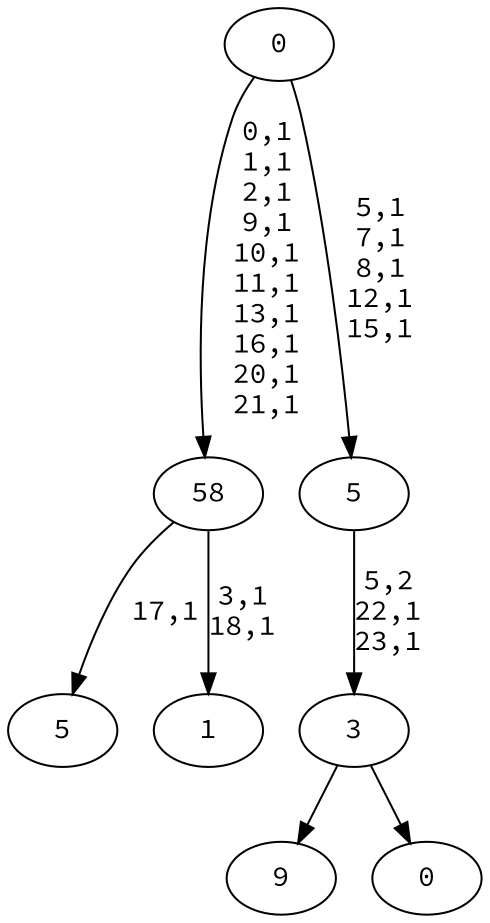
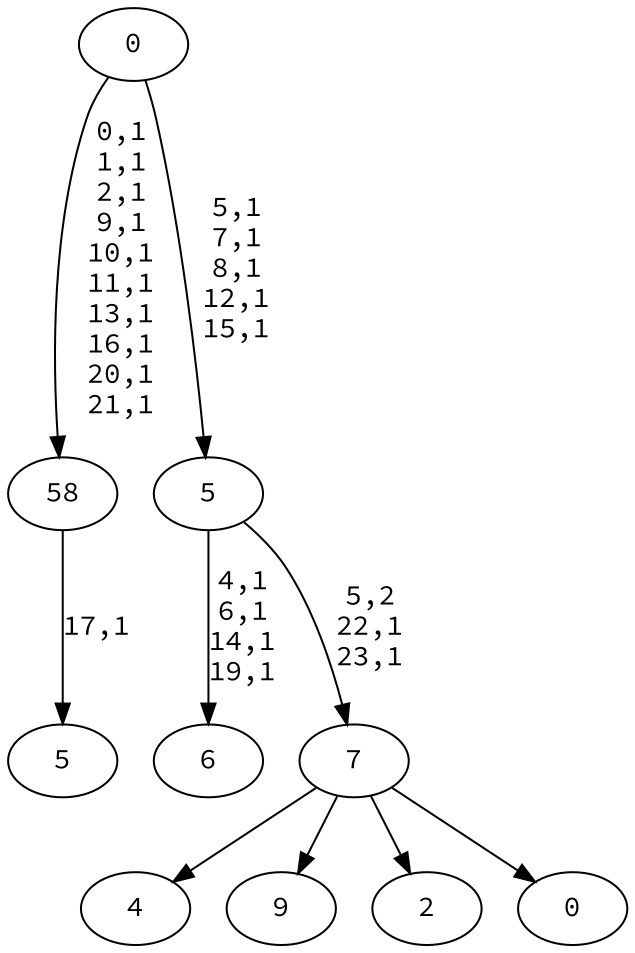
(208, 731) -> none
(354, 731) -> (354, 761)
none -> (208, 761)
none -> (136, 909)
none -> (427, 909)
